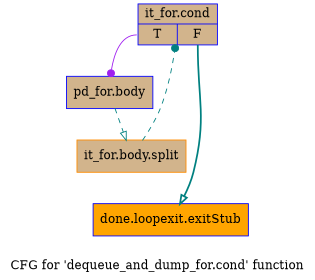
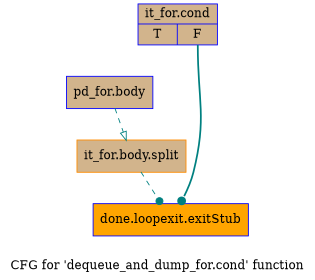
(118, 47) -> none
(164, 98) -> (149, 185)
(201, 122) -> (201, 122)
